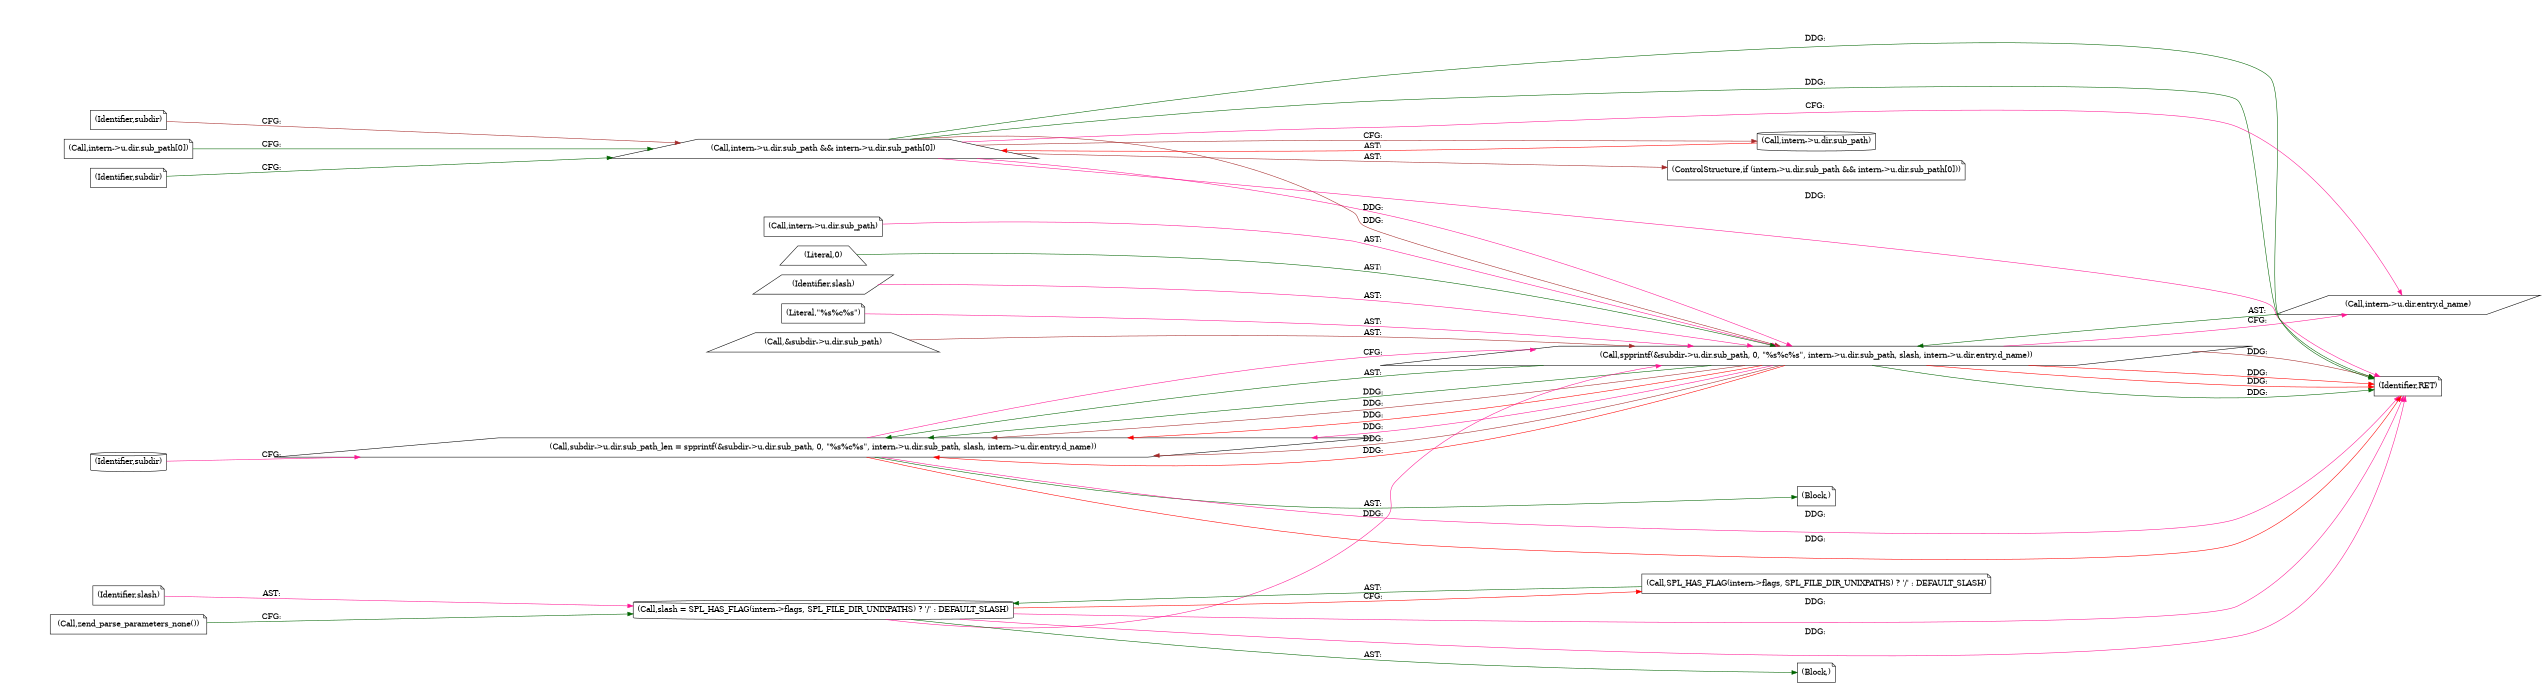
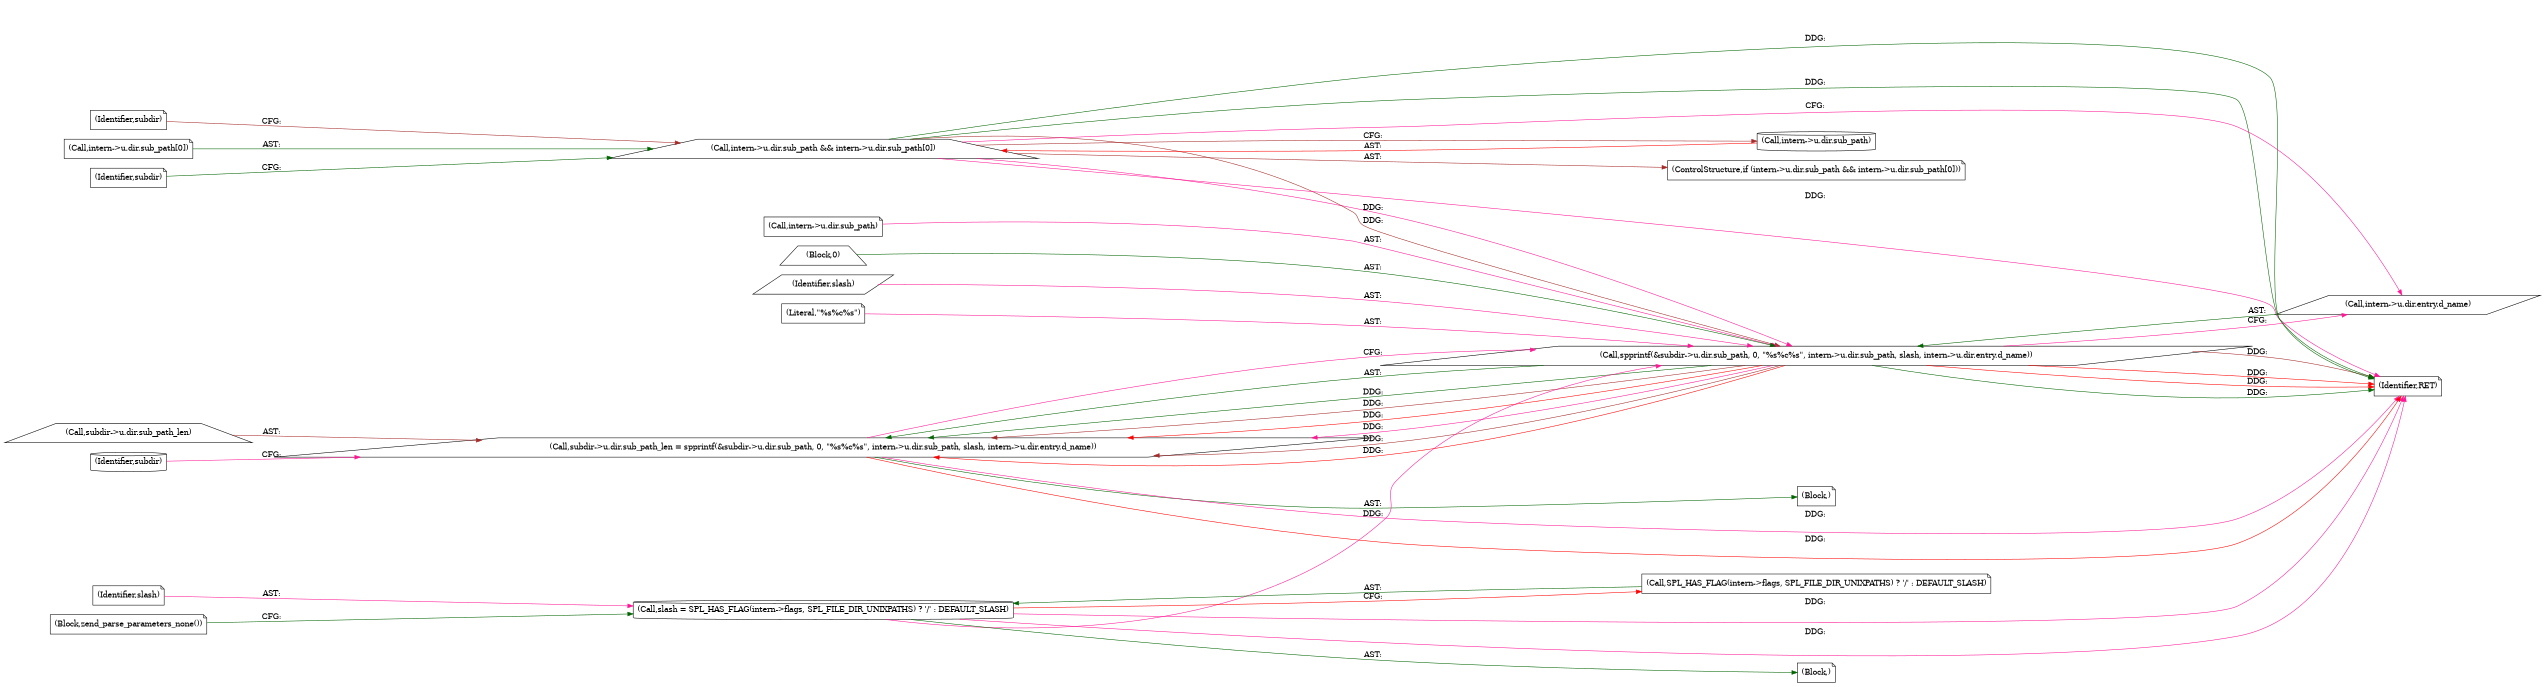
(273, 145) -> (273, 145)
(823, 256) -> (823, 256)
(823, 342) -> none
none -> (129, 433)
(129, 624) -> (129, 624)
